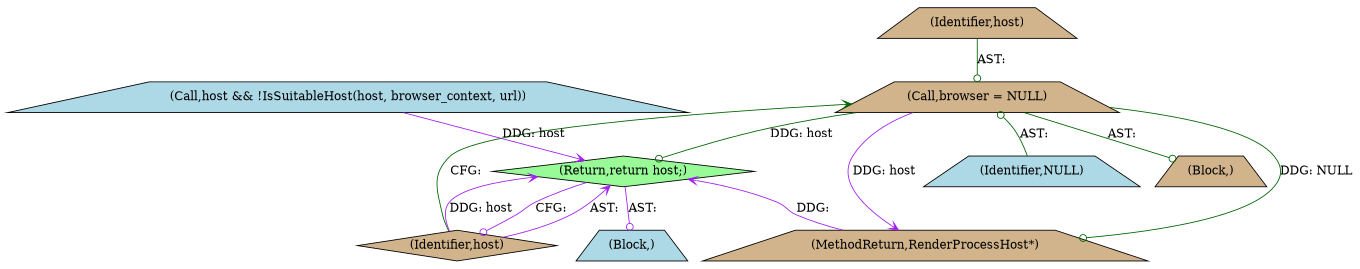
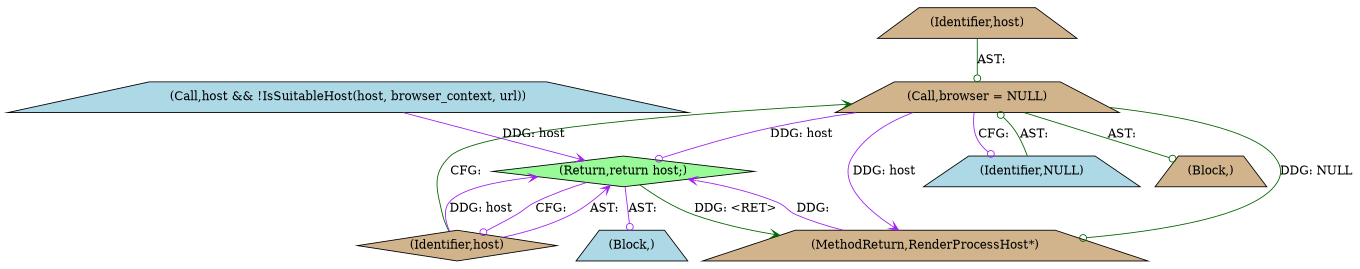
(758, 131) -> (758, 131)
none -> (975, 134)
none -> (702, 218)
